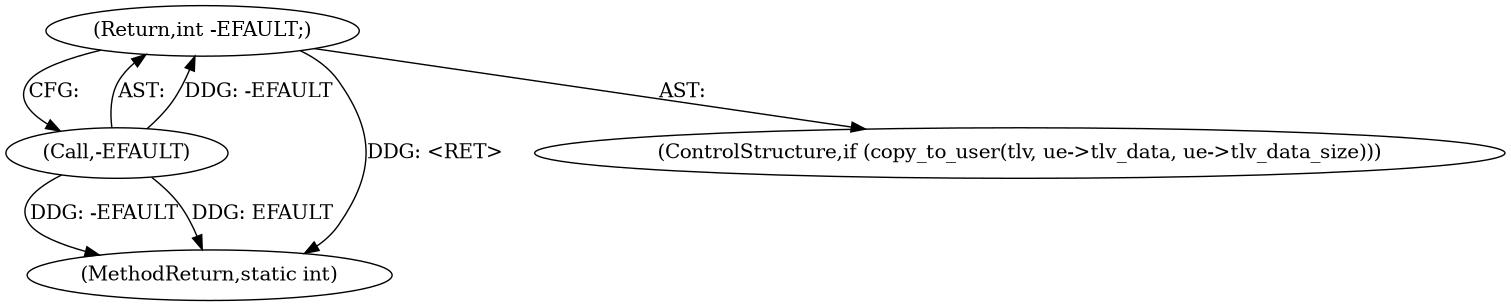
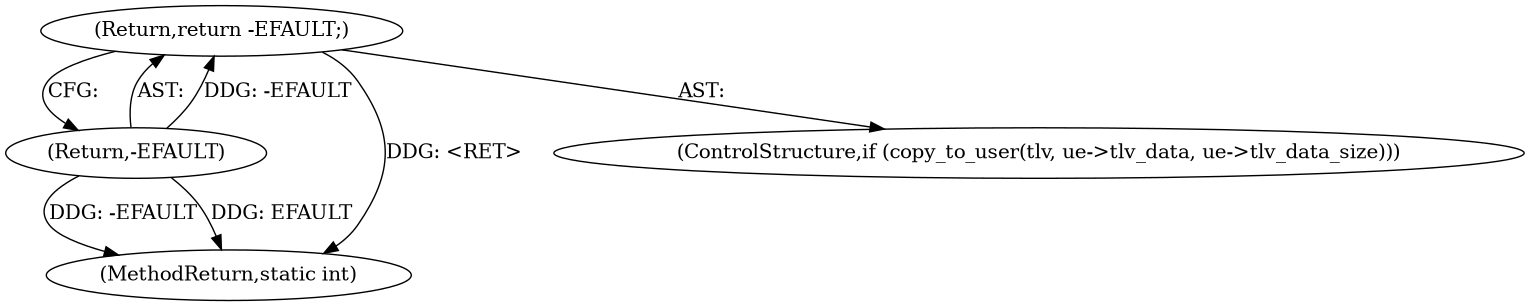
(203, 31) -> (222, 31)
(117, 153) -> (136, 153)
